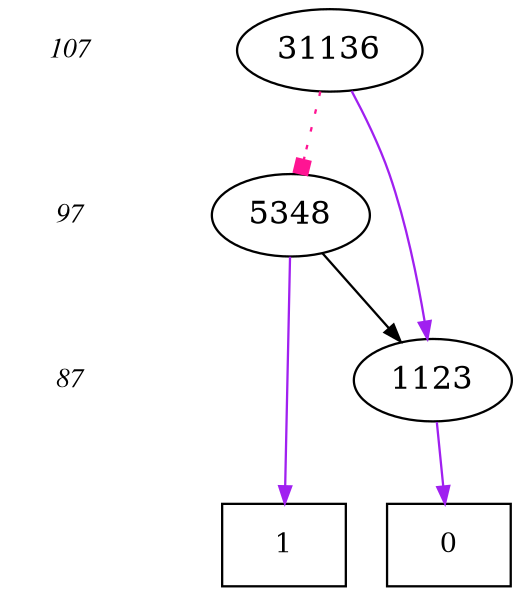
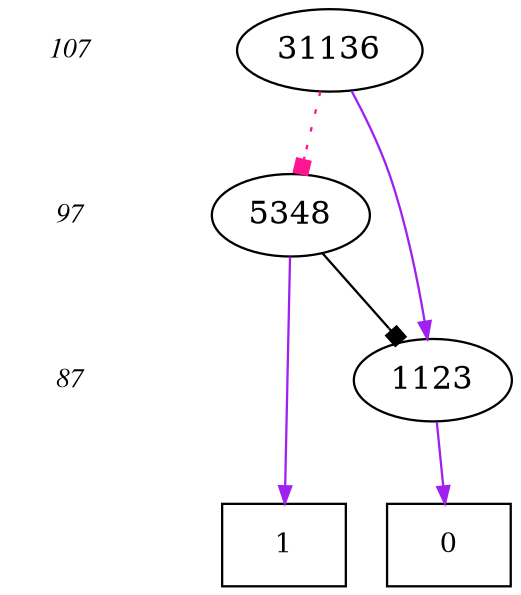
(356, 291) -> (356, 291)
